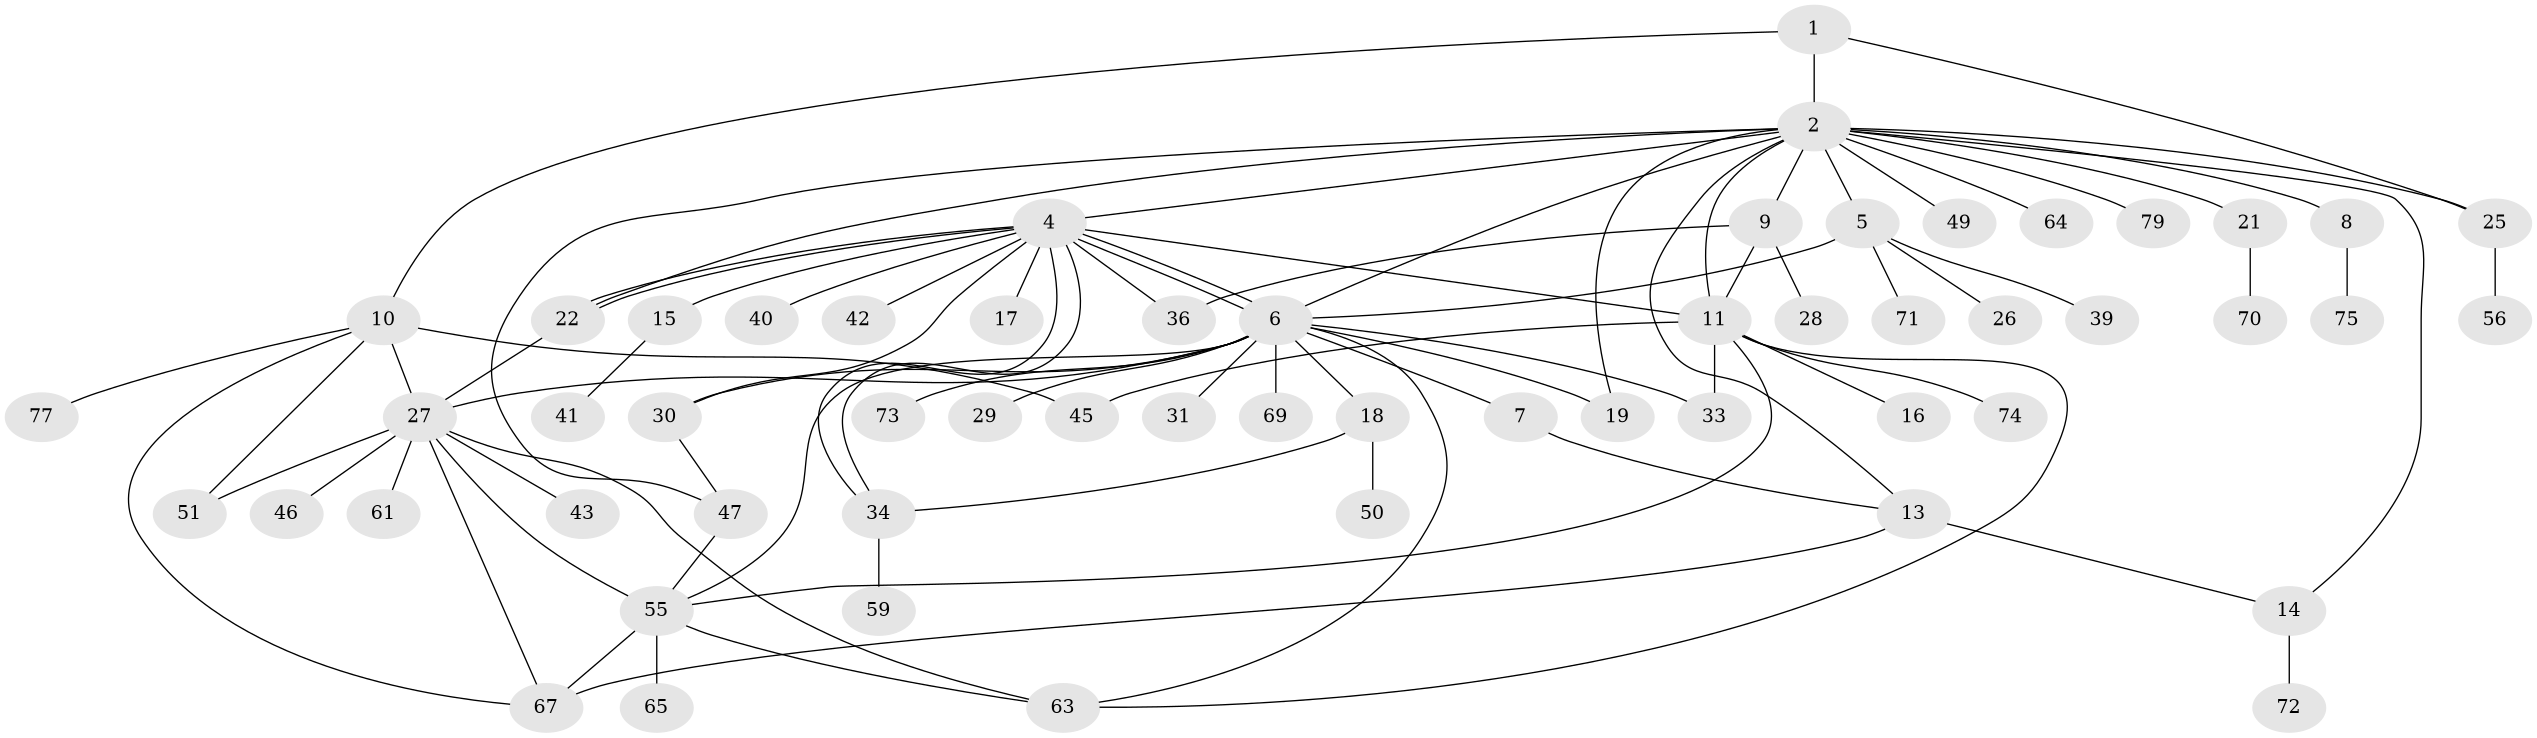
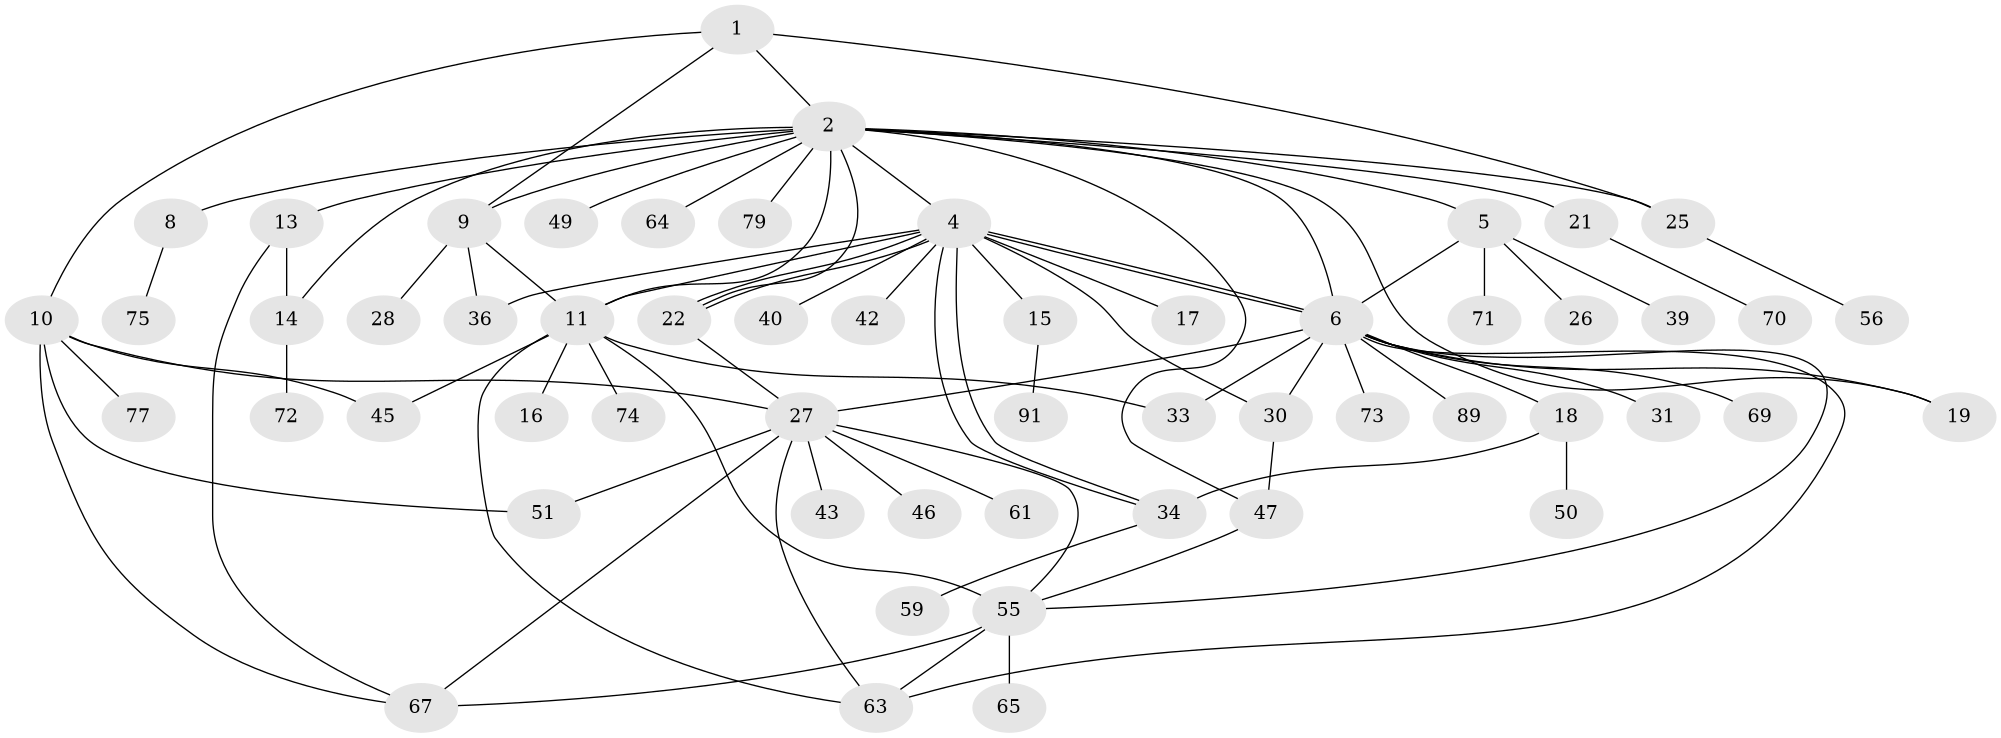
none -> (601, 127)
(568, 417) -> (1031, 417)
(985, 417) -> (1470, 417)
(1521, 417) -> none
